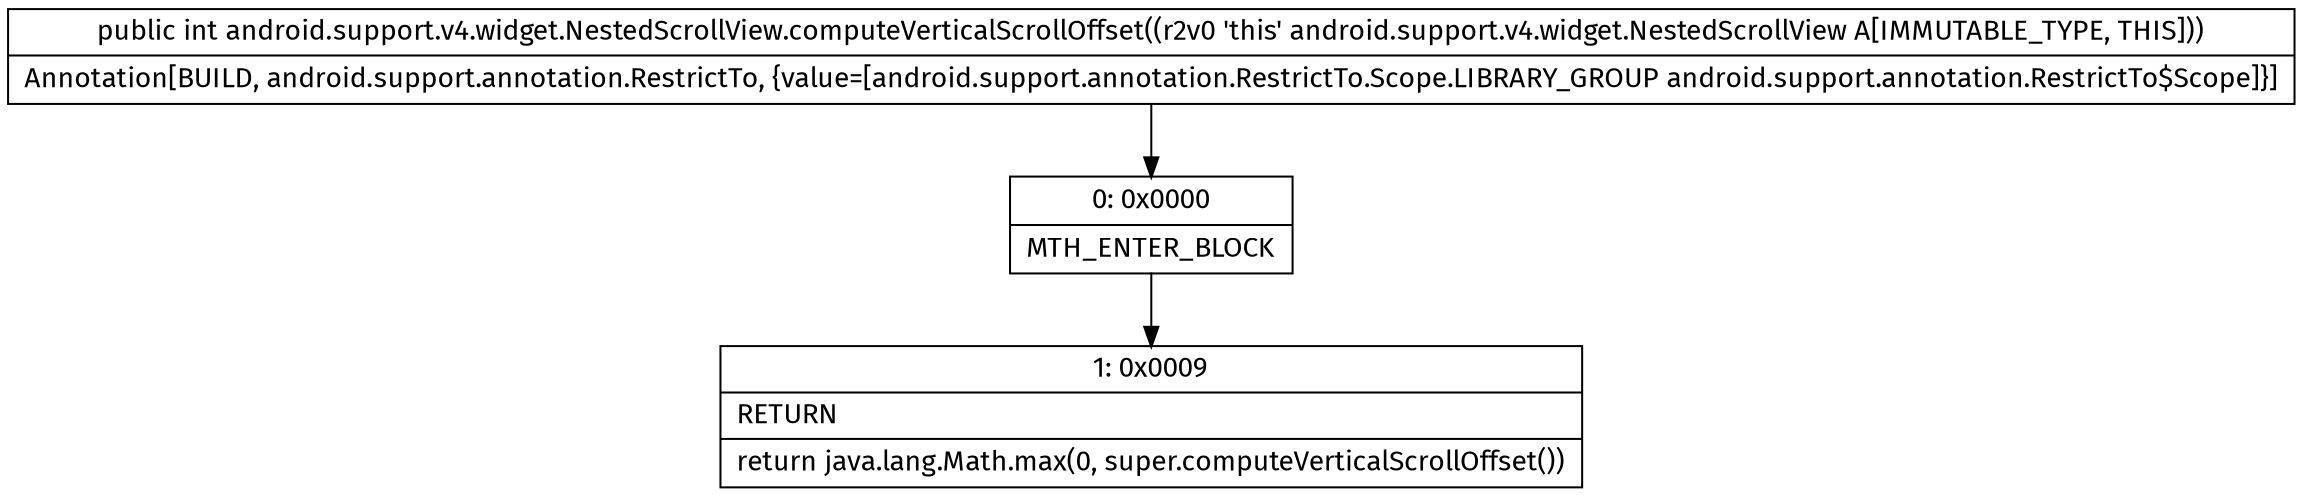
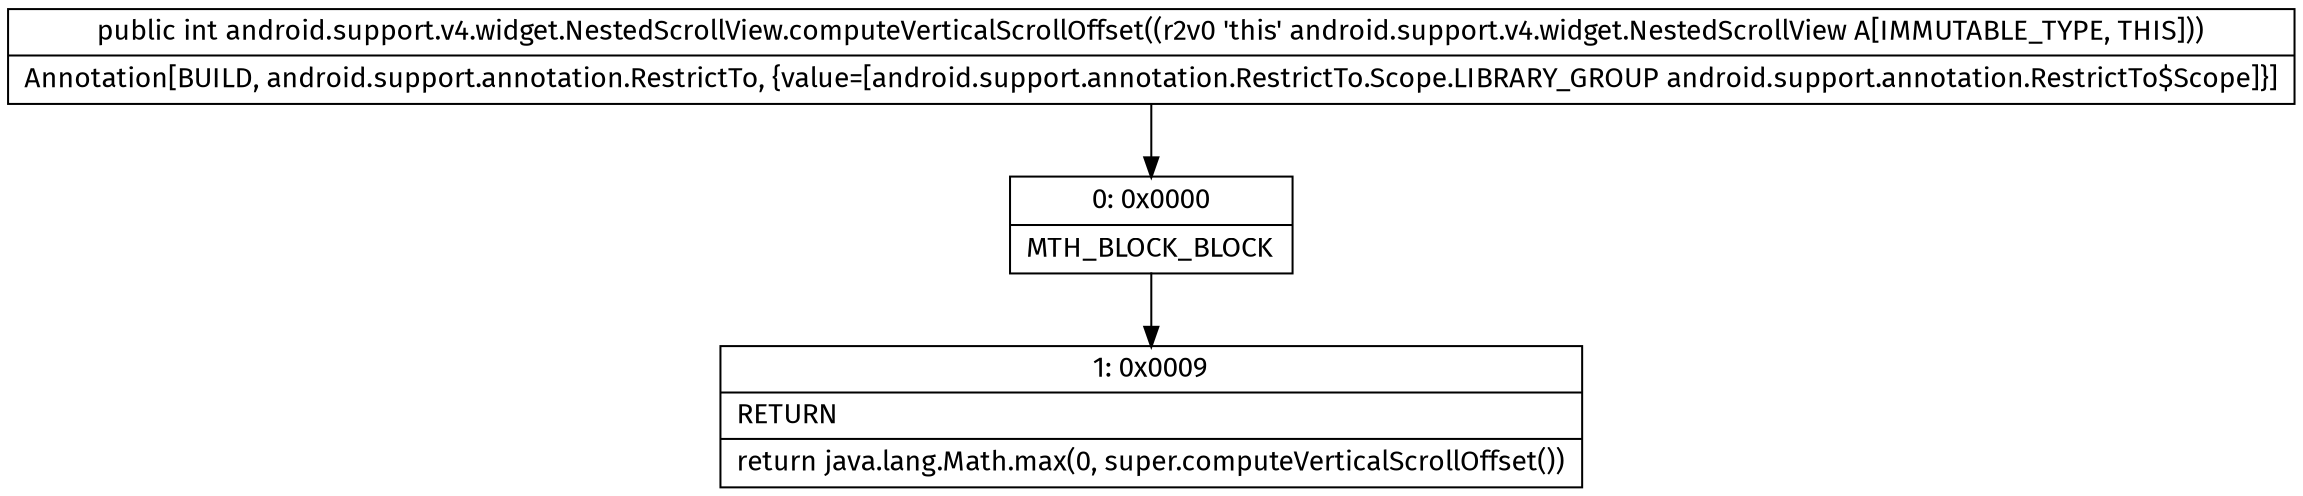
(1151, 248) -> (1150, 248)
